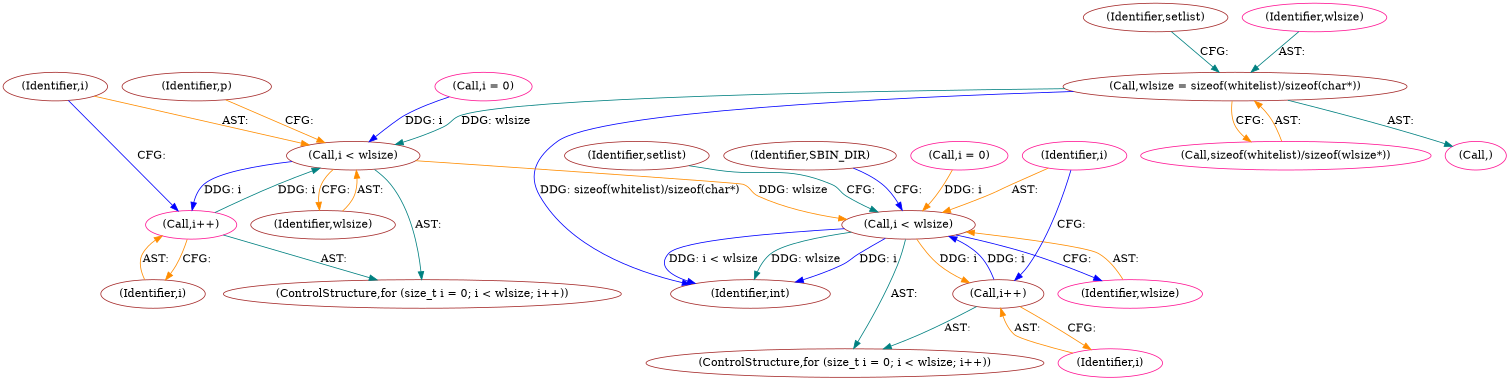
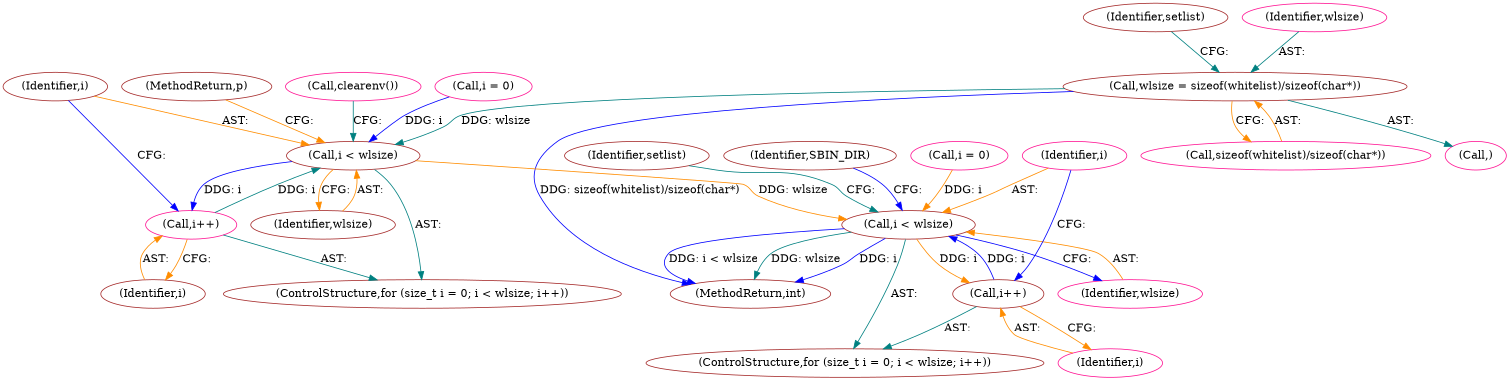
(197, 87) -> (197, 87)
none -> (353, 87)
(1286, 156) -> (1286, 156)
(750, 294) -> (750, 294)
